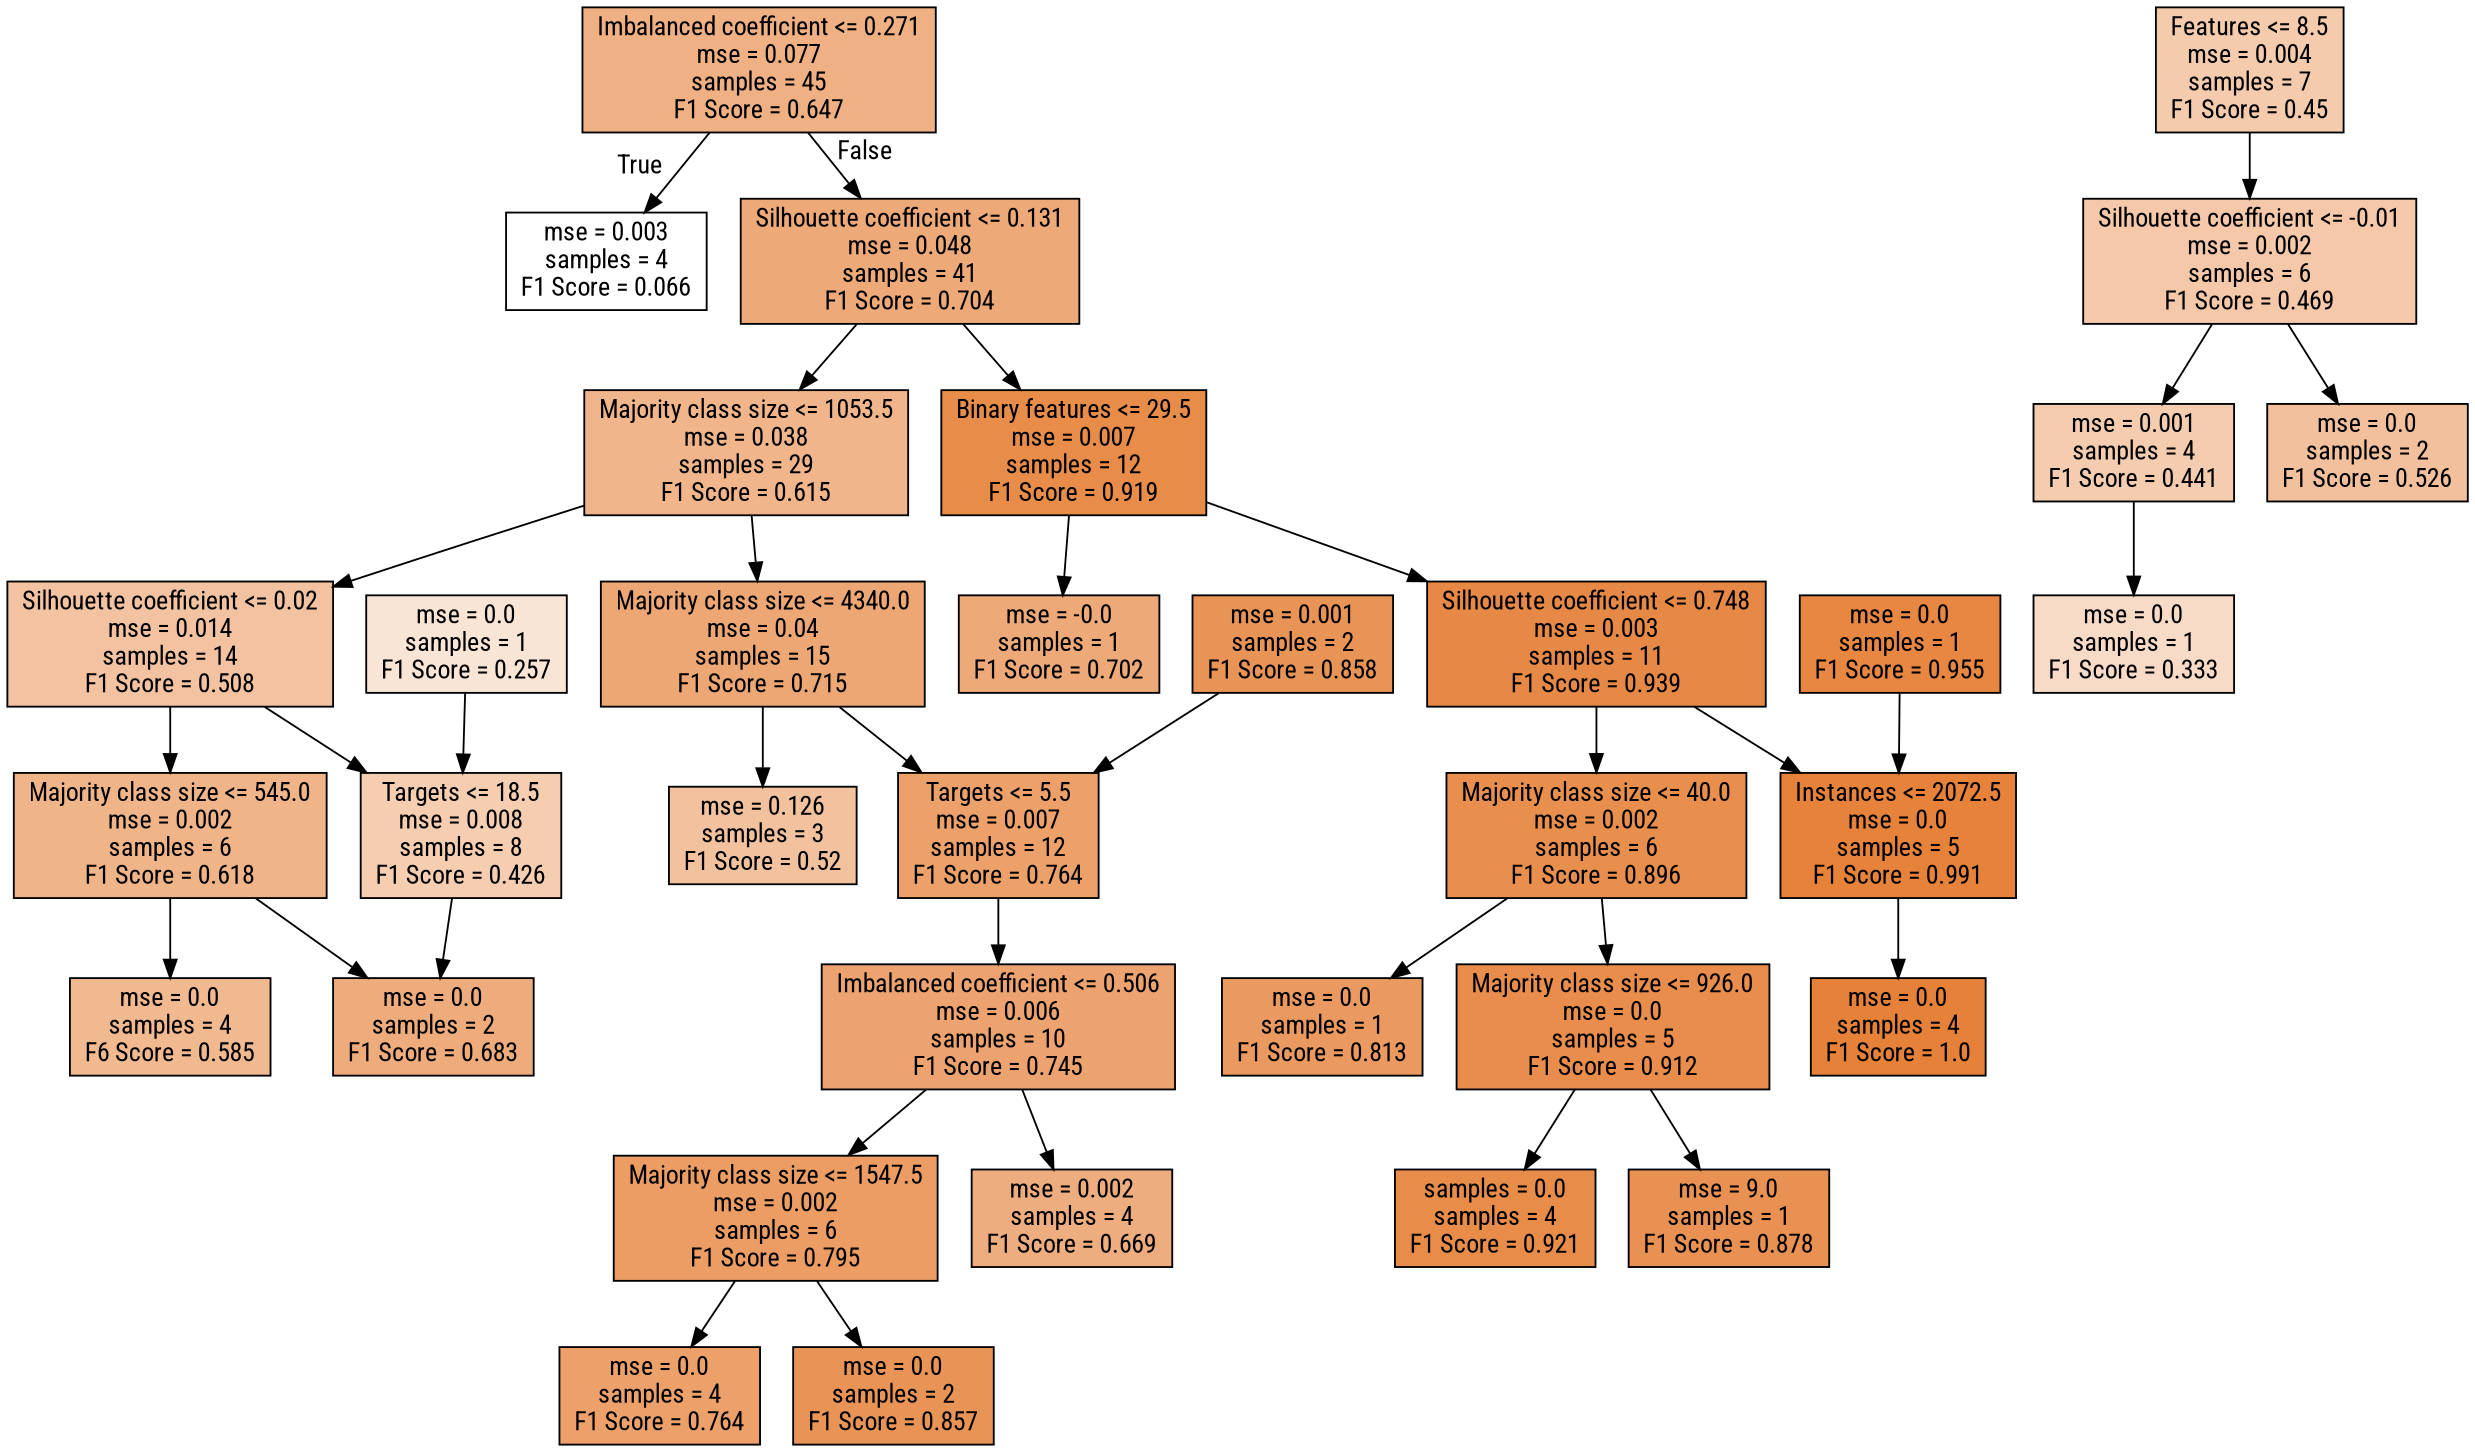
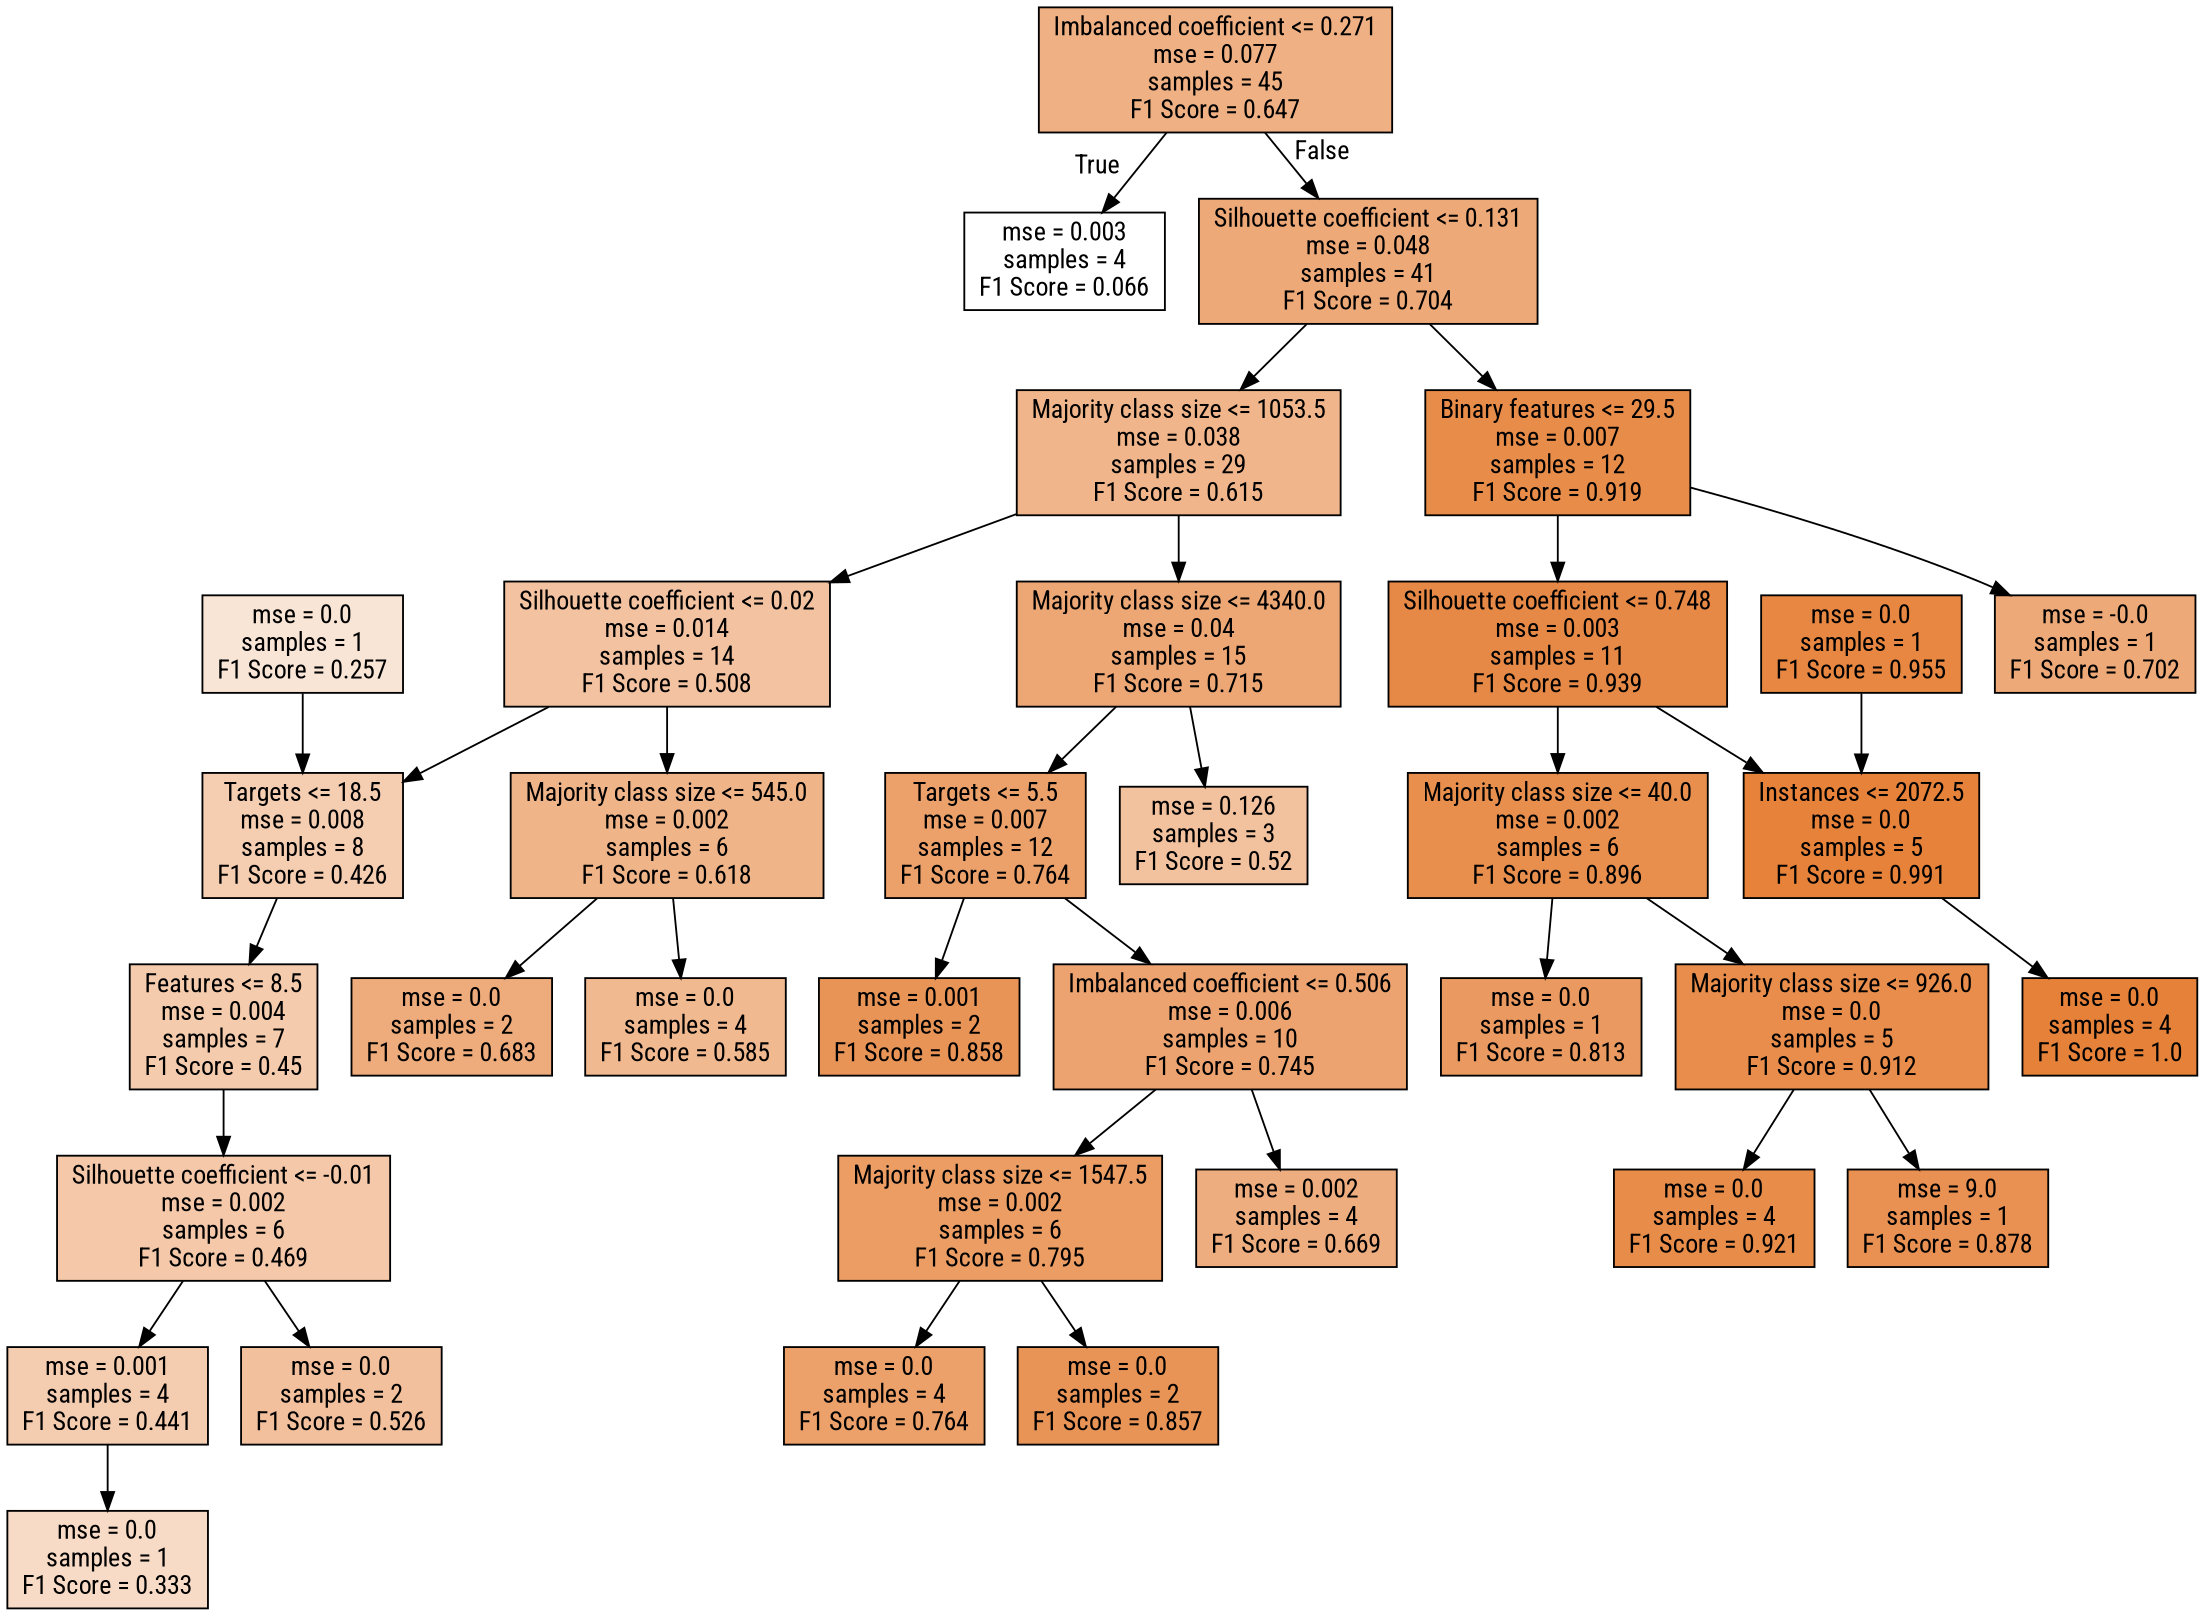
(1164, 728) -> (953, 929)
(448, 929) -> (267, 922)
(170, 1027) -> (686, 1027)
(1495, 1218) -> (1714, 1218)
